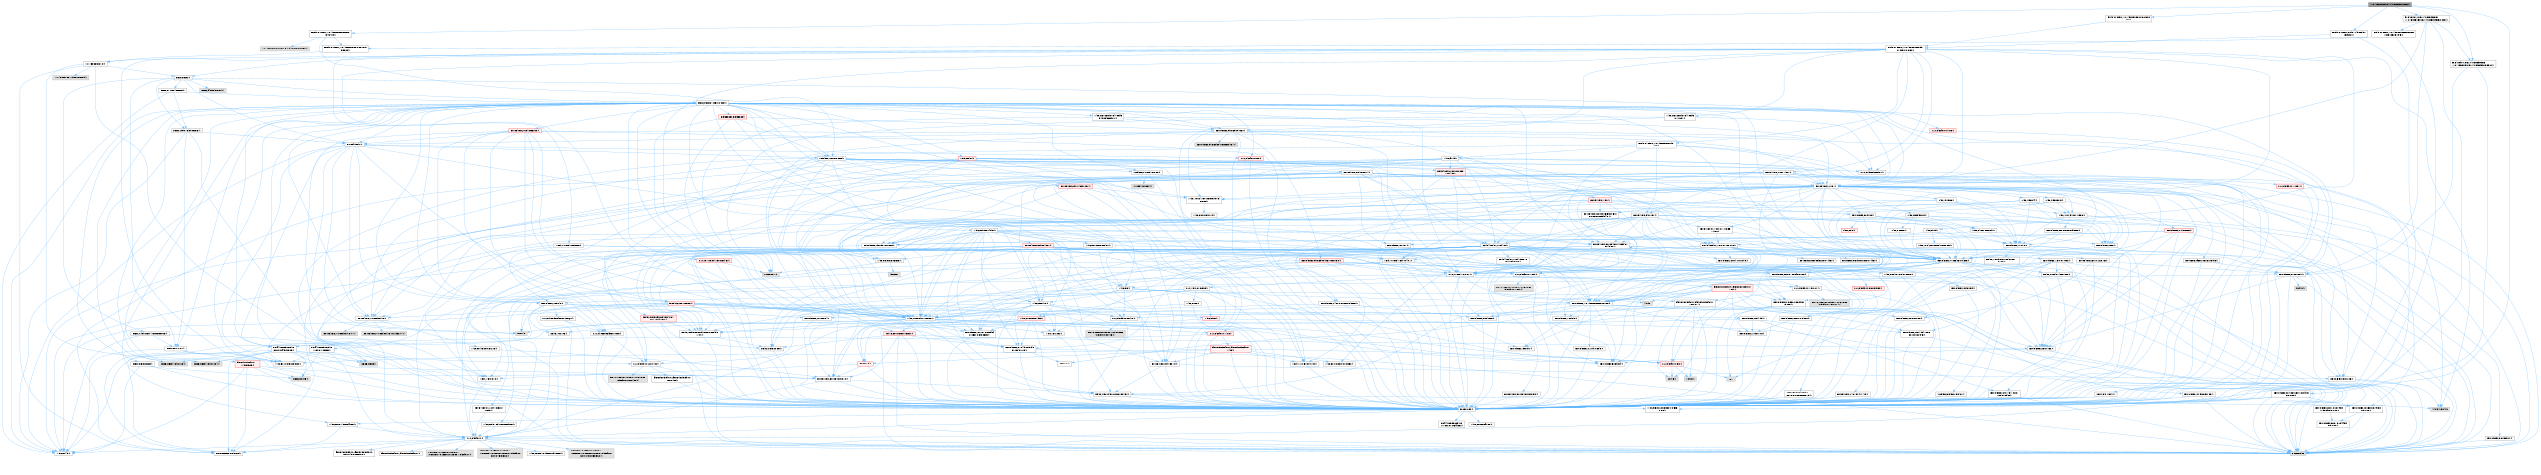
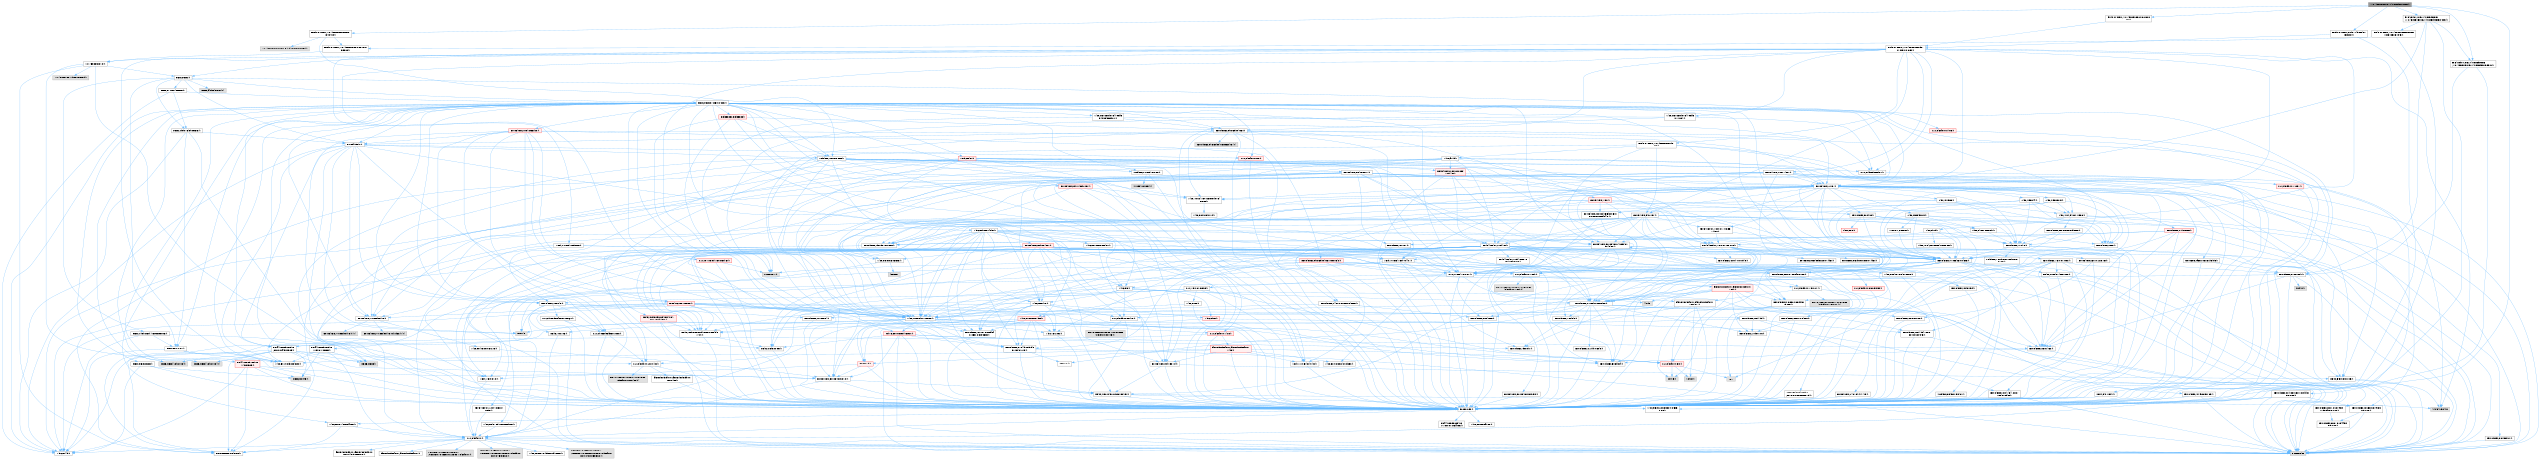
(1899, 230) -> (1899, 230)
(2002, 261) -> (2002, 261)
(1591, 303) -> (1591, 303)
none -> (1181, 343)
(248, 364) -> (248, 364)
